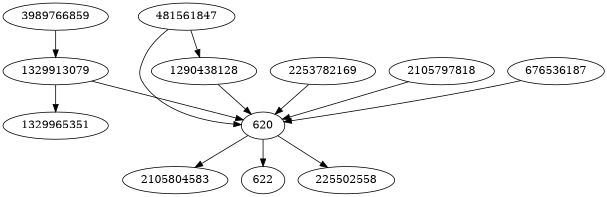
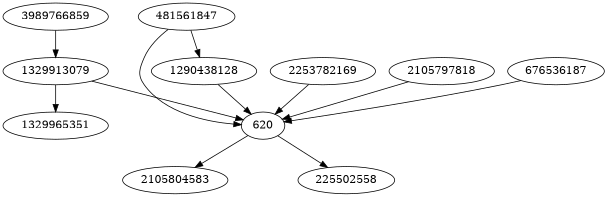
(263, 180) -> none
